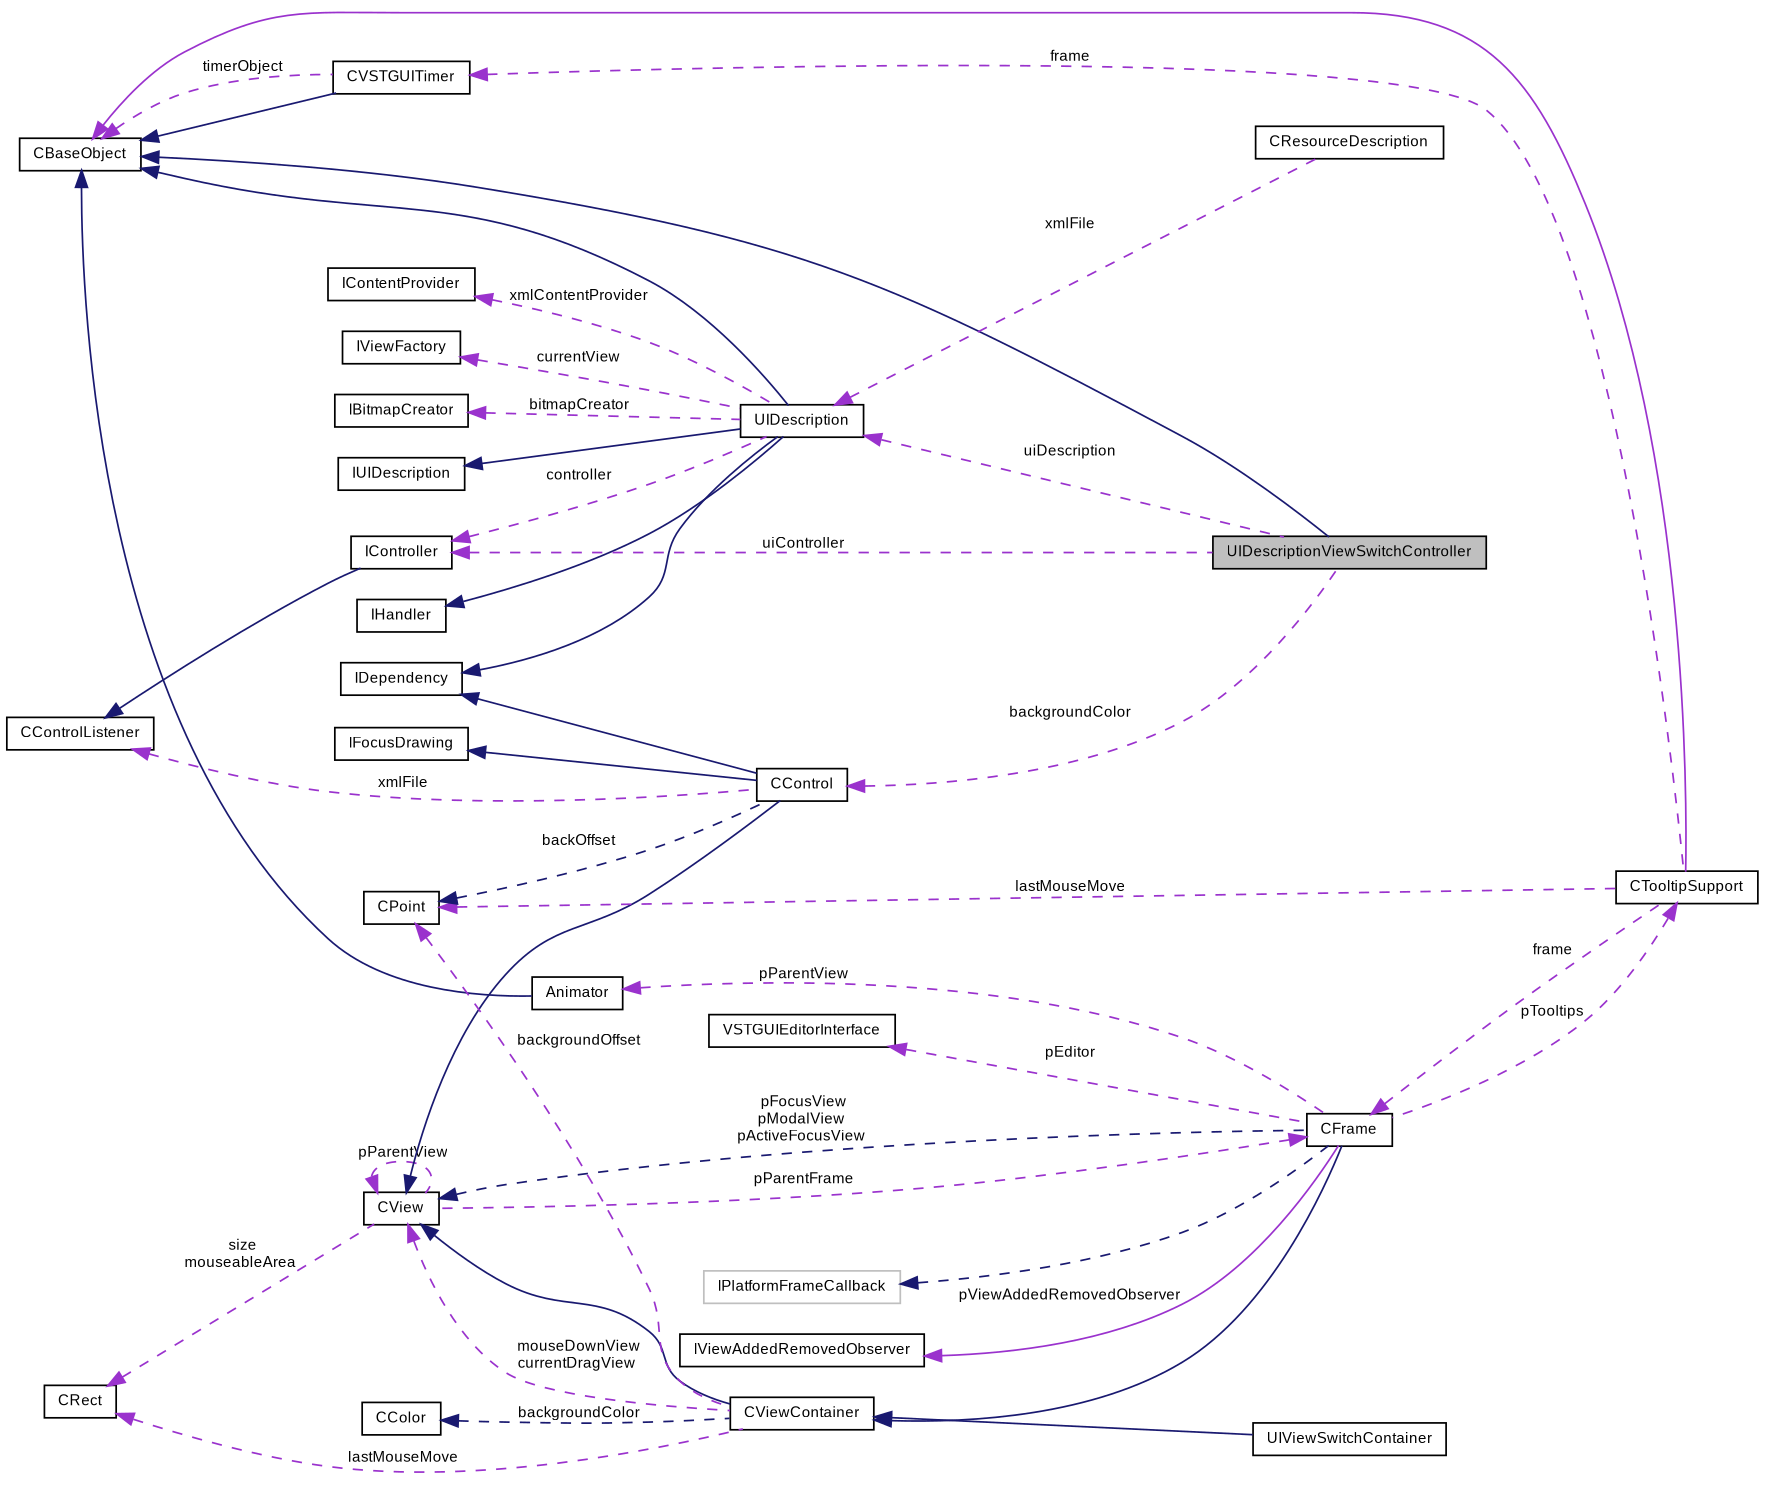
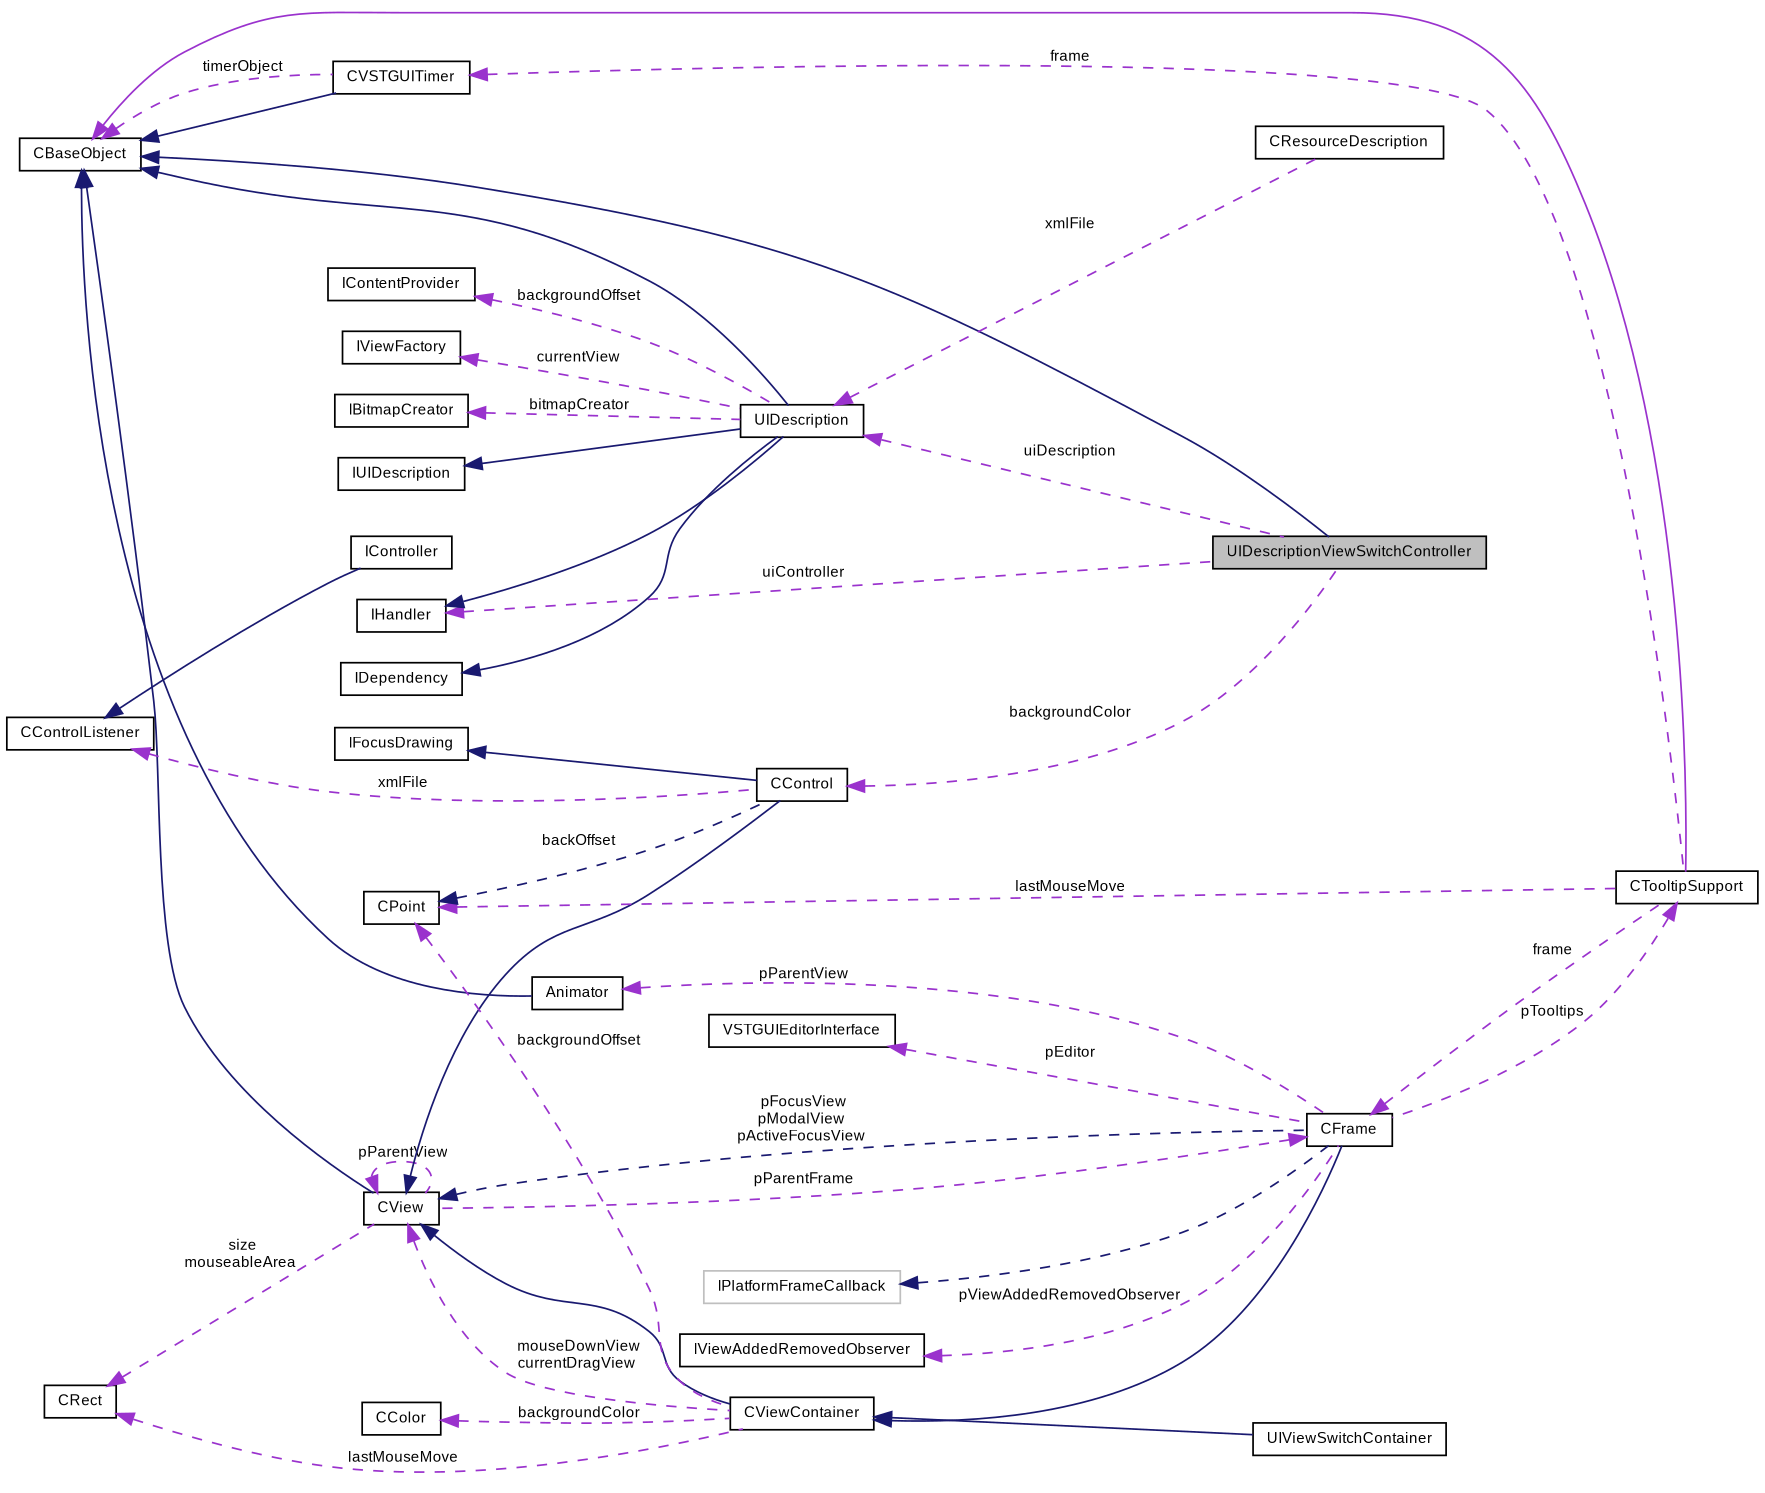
(577, 296) -> (577, 296)
(620, 494) -> none
(841, 553) -> (838, 587)
none -> (156, 730)
(617, 736) -> none
(1172, 1309) -> (1172, 1309)
(594, 1423) -> (594, 1423)
